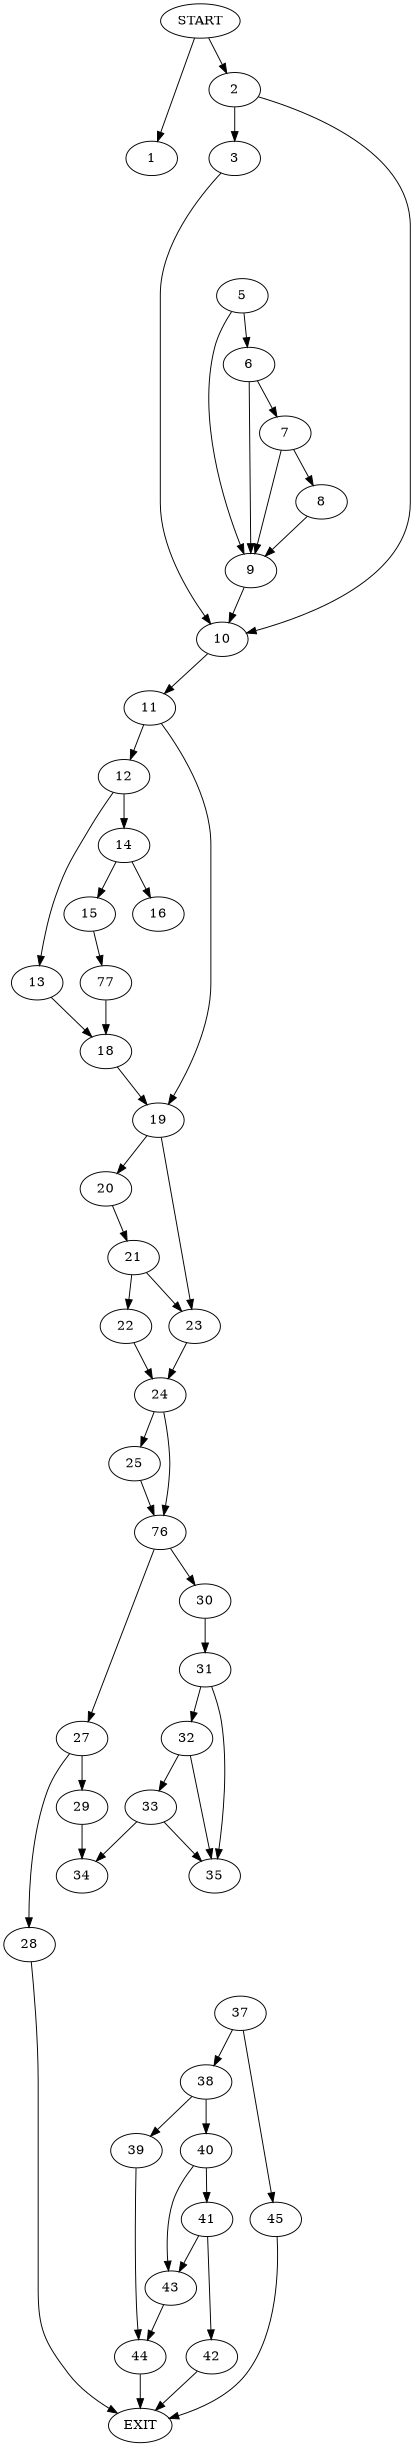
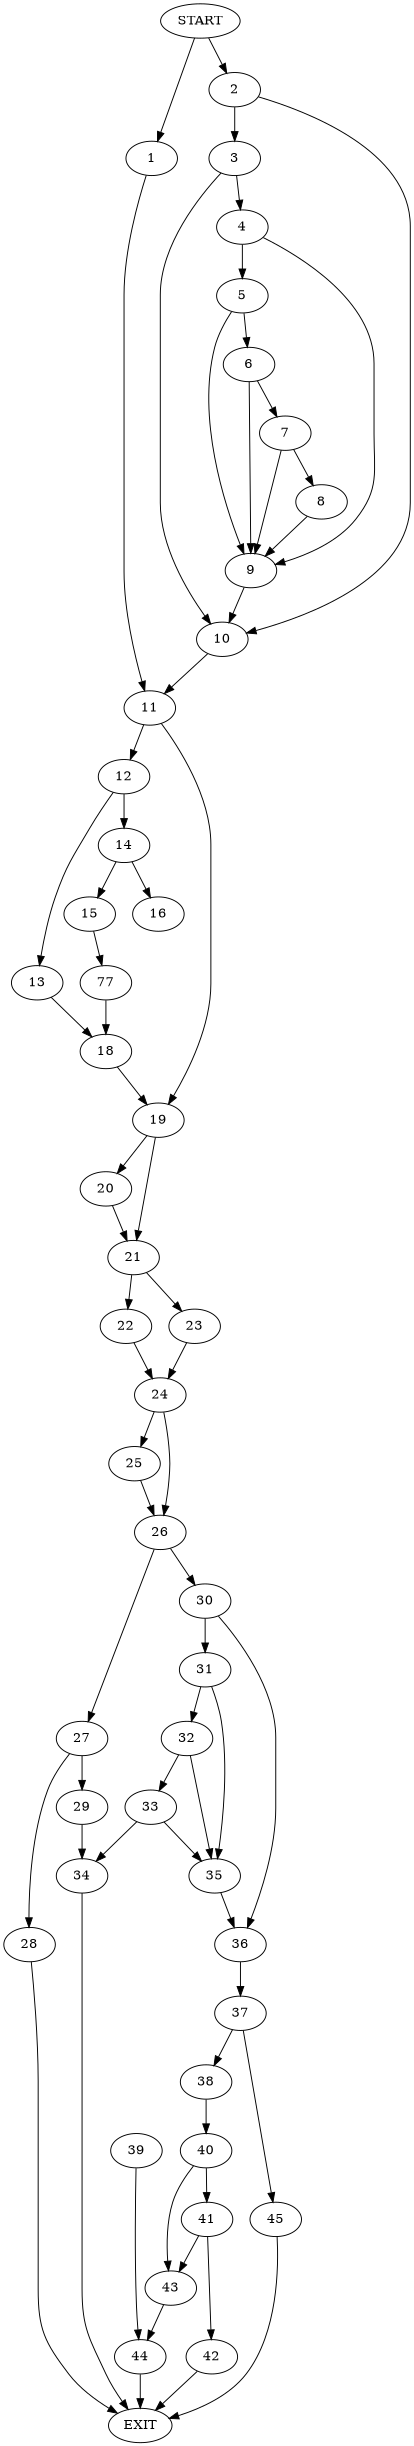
none -> (242, 227)
none -> (124, 428)
(176, 1219) -> (147, 1184)
(160, 1532) -> (160, 1532)
none -> (240, 1945)
(175, 2113) -> none
none -> (82, 2152)
